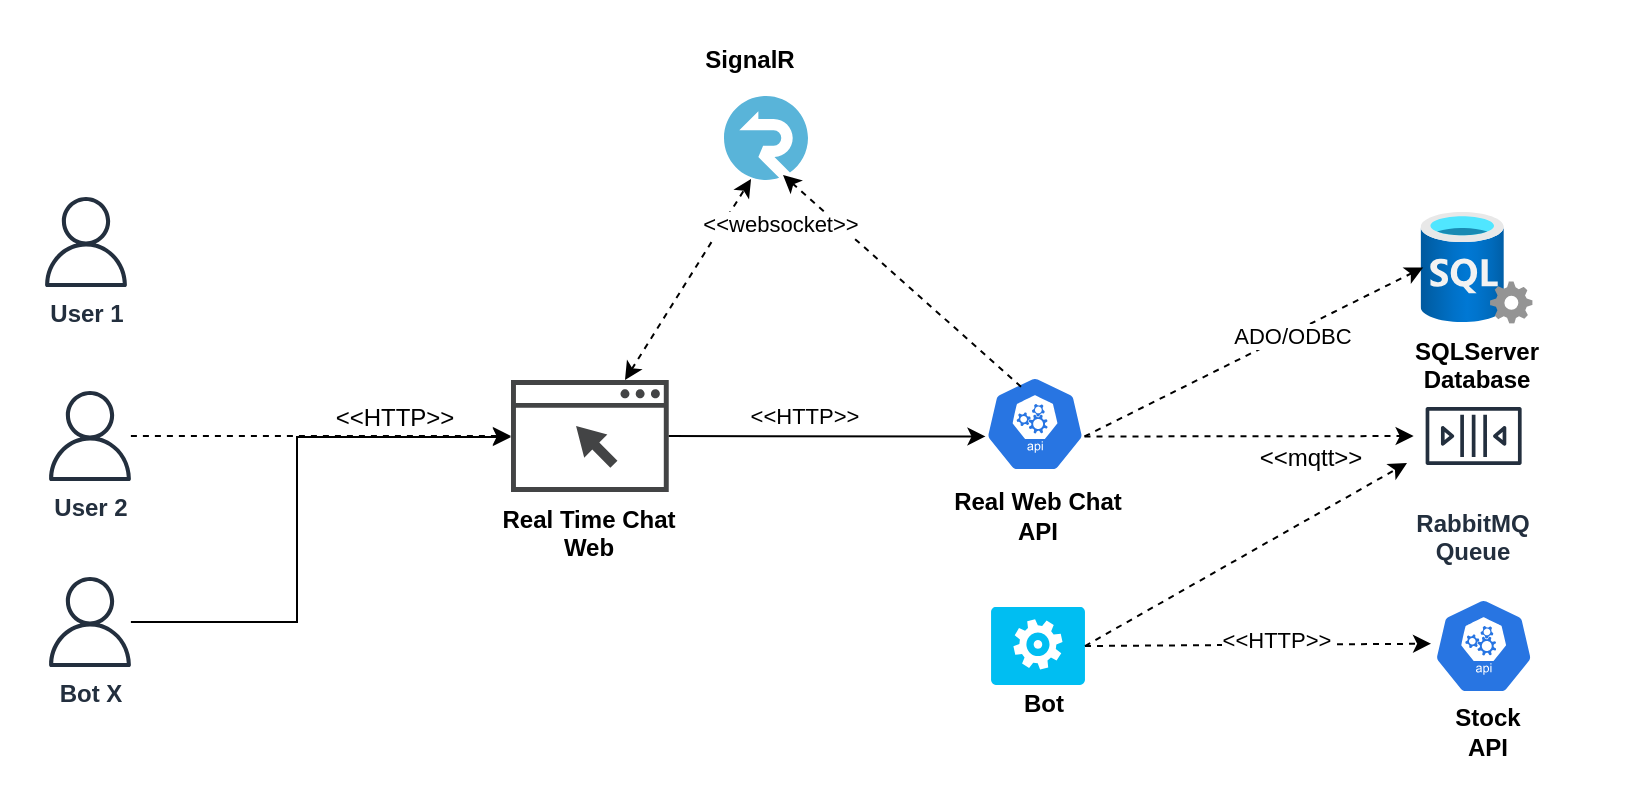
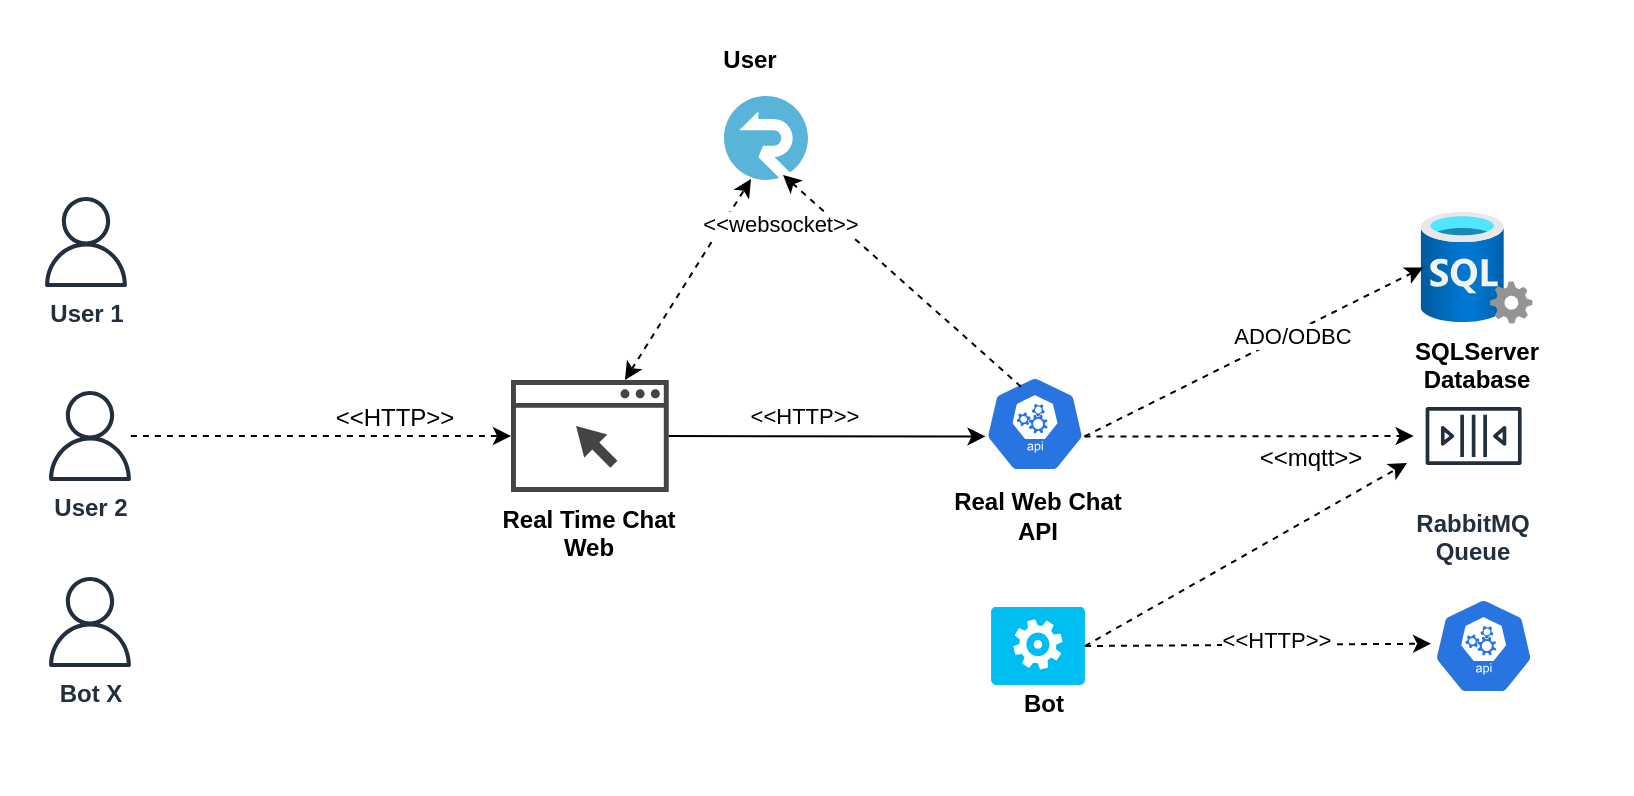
(751, 61) -> (751, 61)
(297, 614) -> none
(1489, 733) -> none
